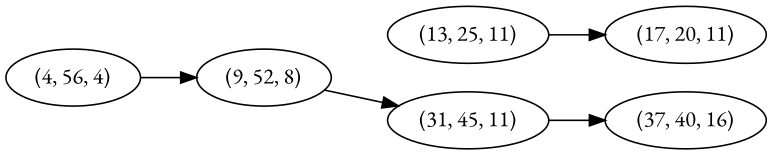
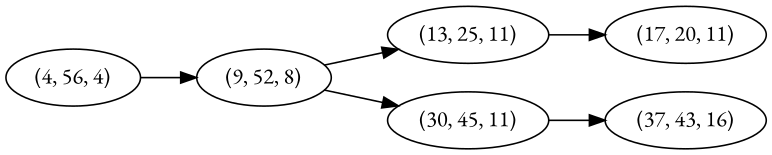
none -> (354, 59)
(468, 120) -> (468, 120)
(686, 120) -> (686, 120)
